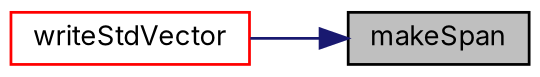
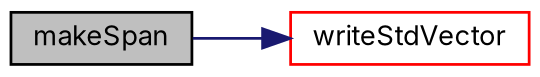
(285, 38) -> (228, 38)
